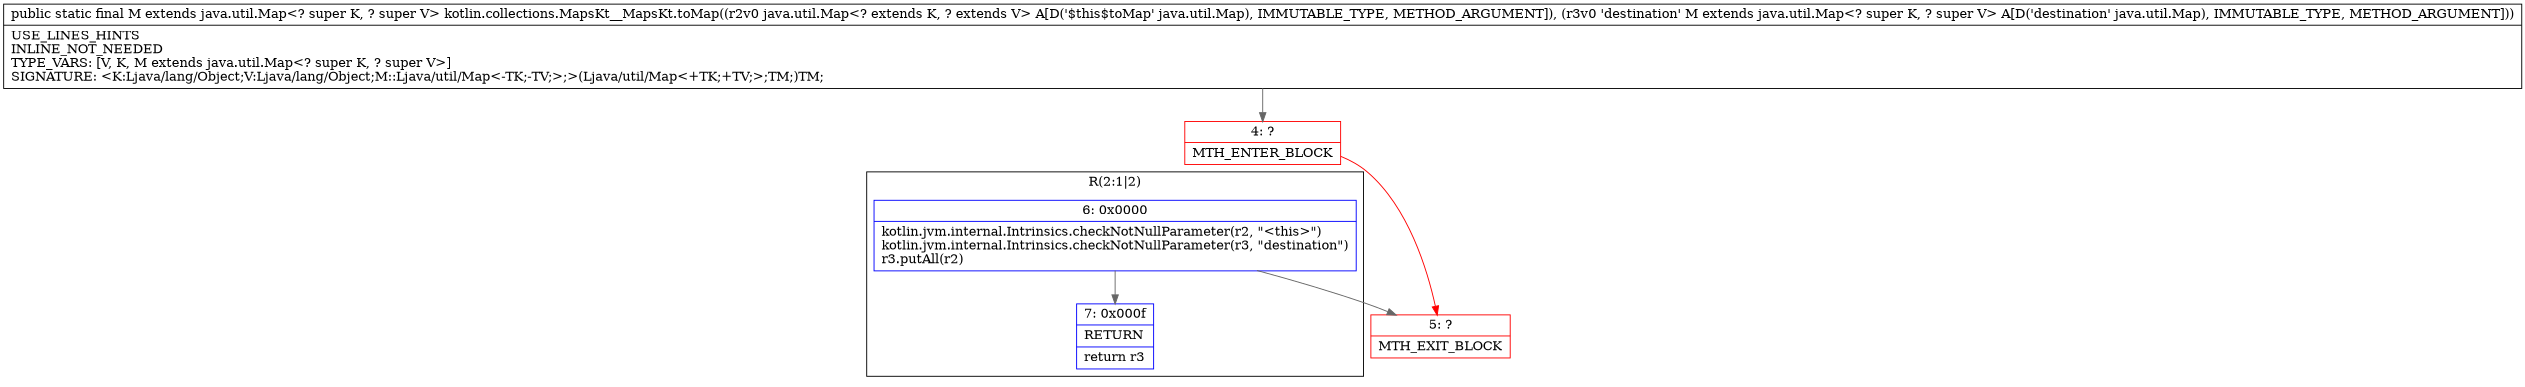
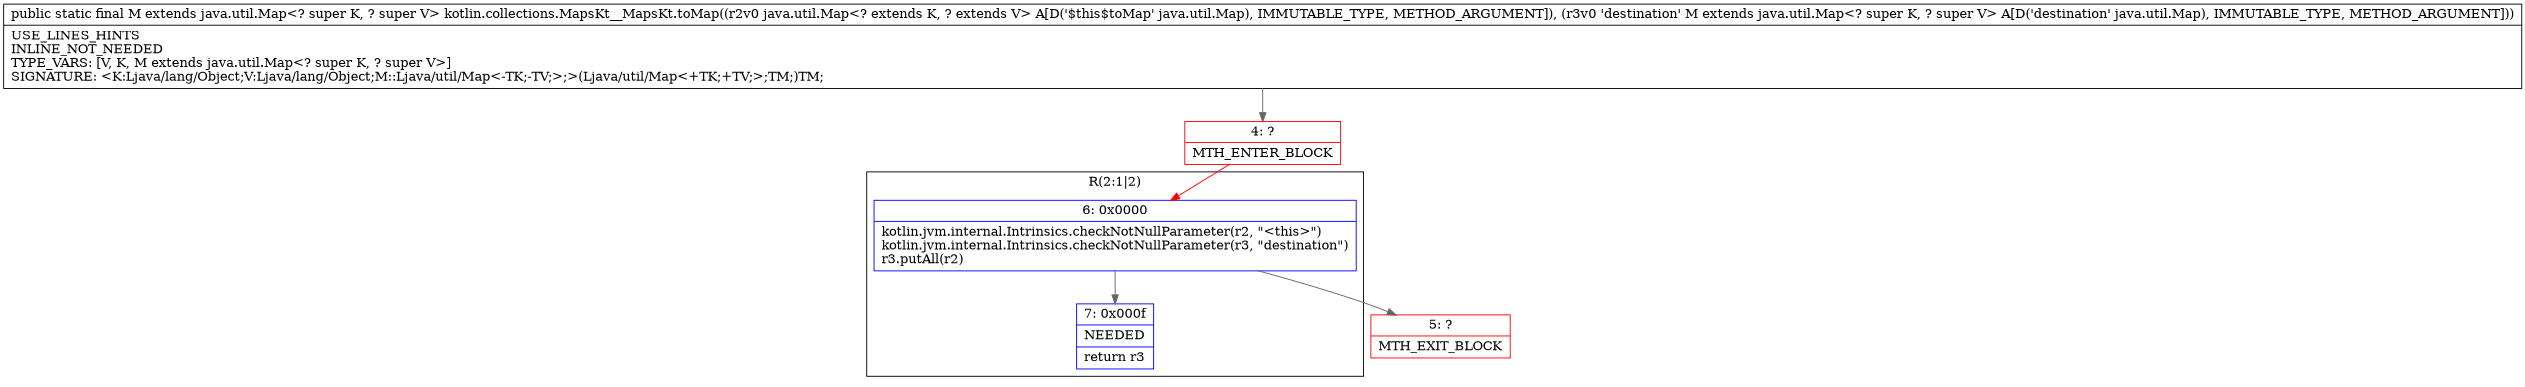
(1405, 220) -> (1204, 180)
(1114, 336) -> (1115, 336)
